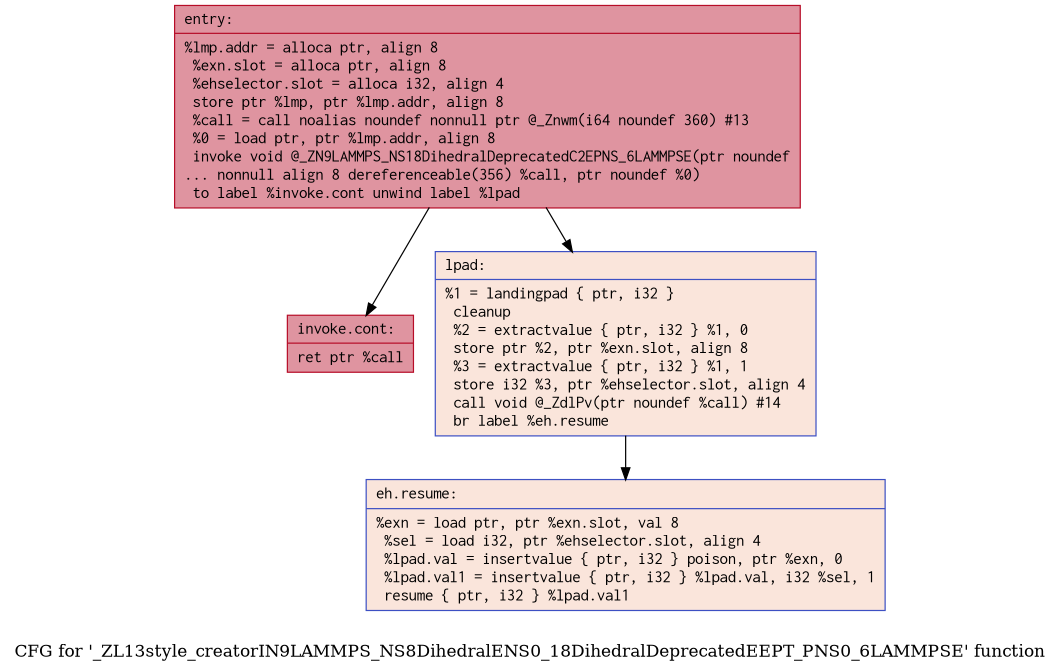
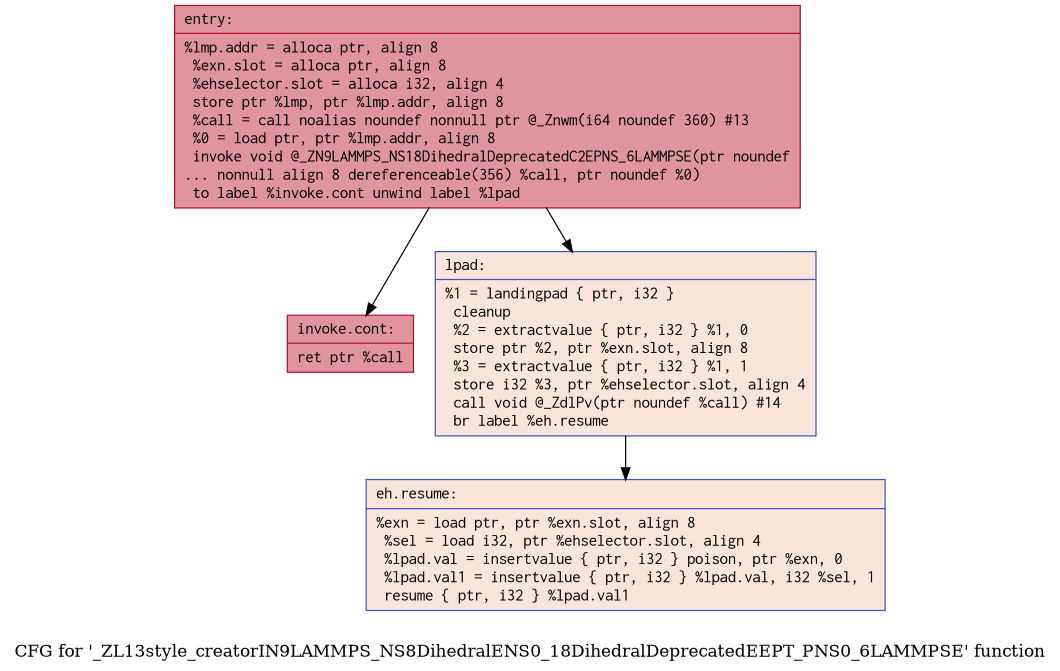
(527, 523) -> (536, 523)
